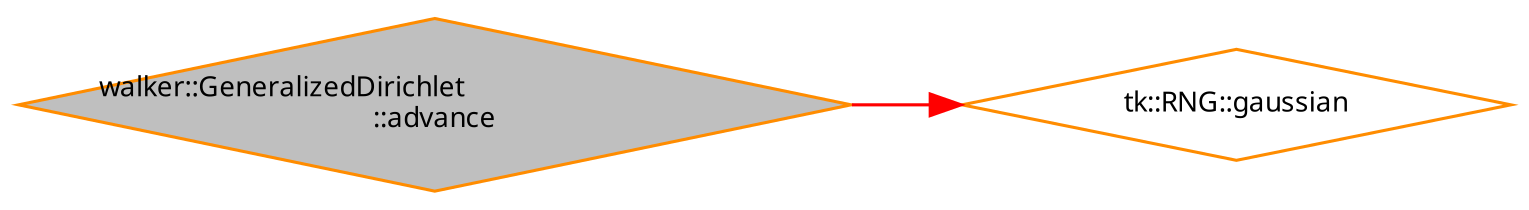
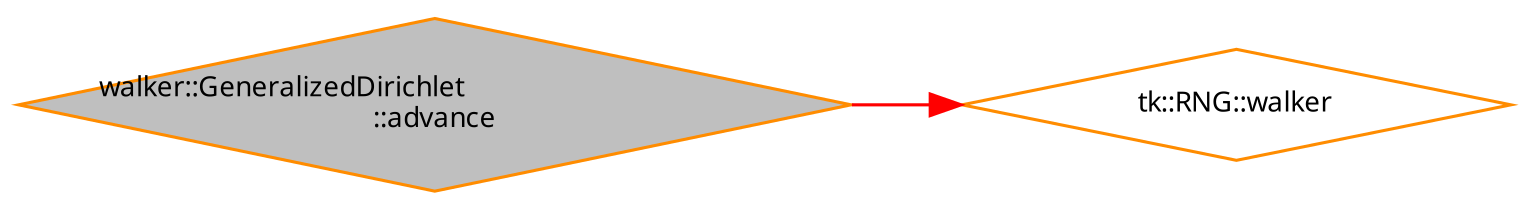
(1236, 105) -> (1236, 105)
